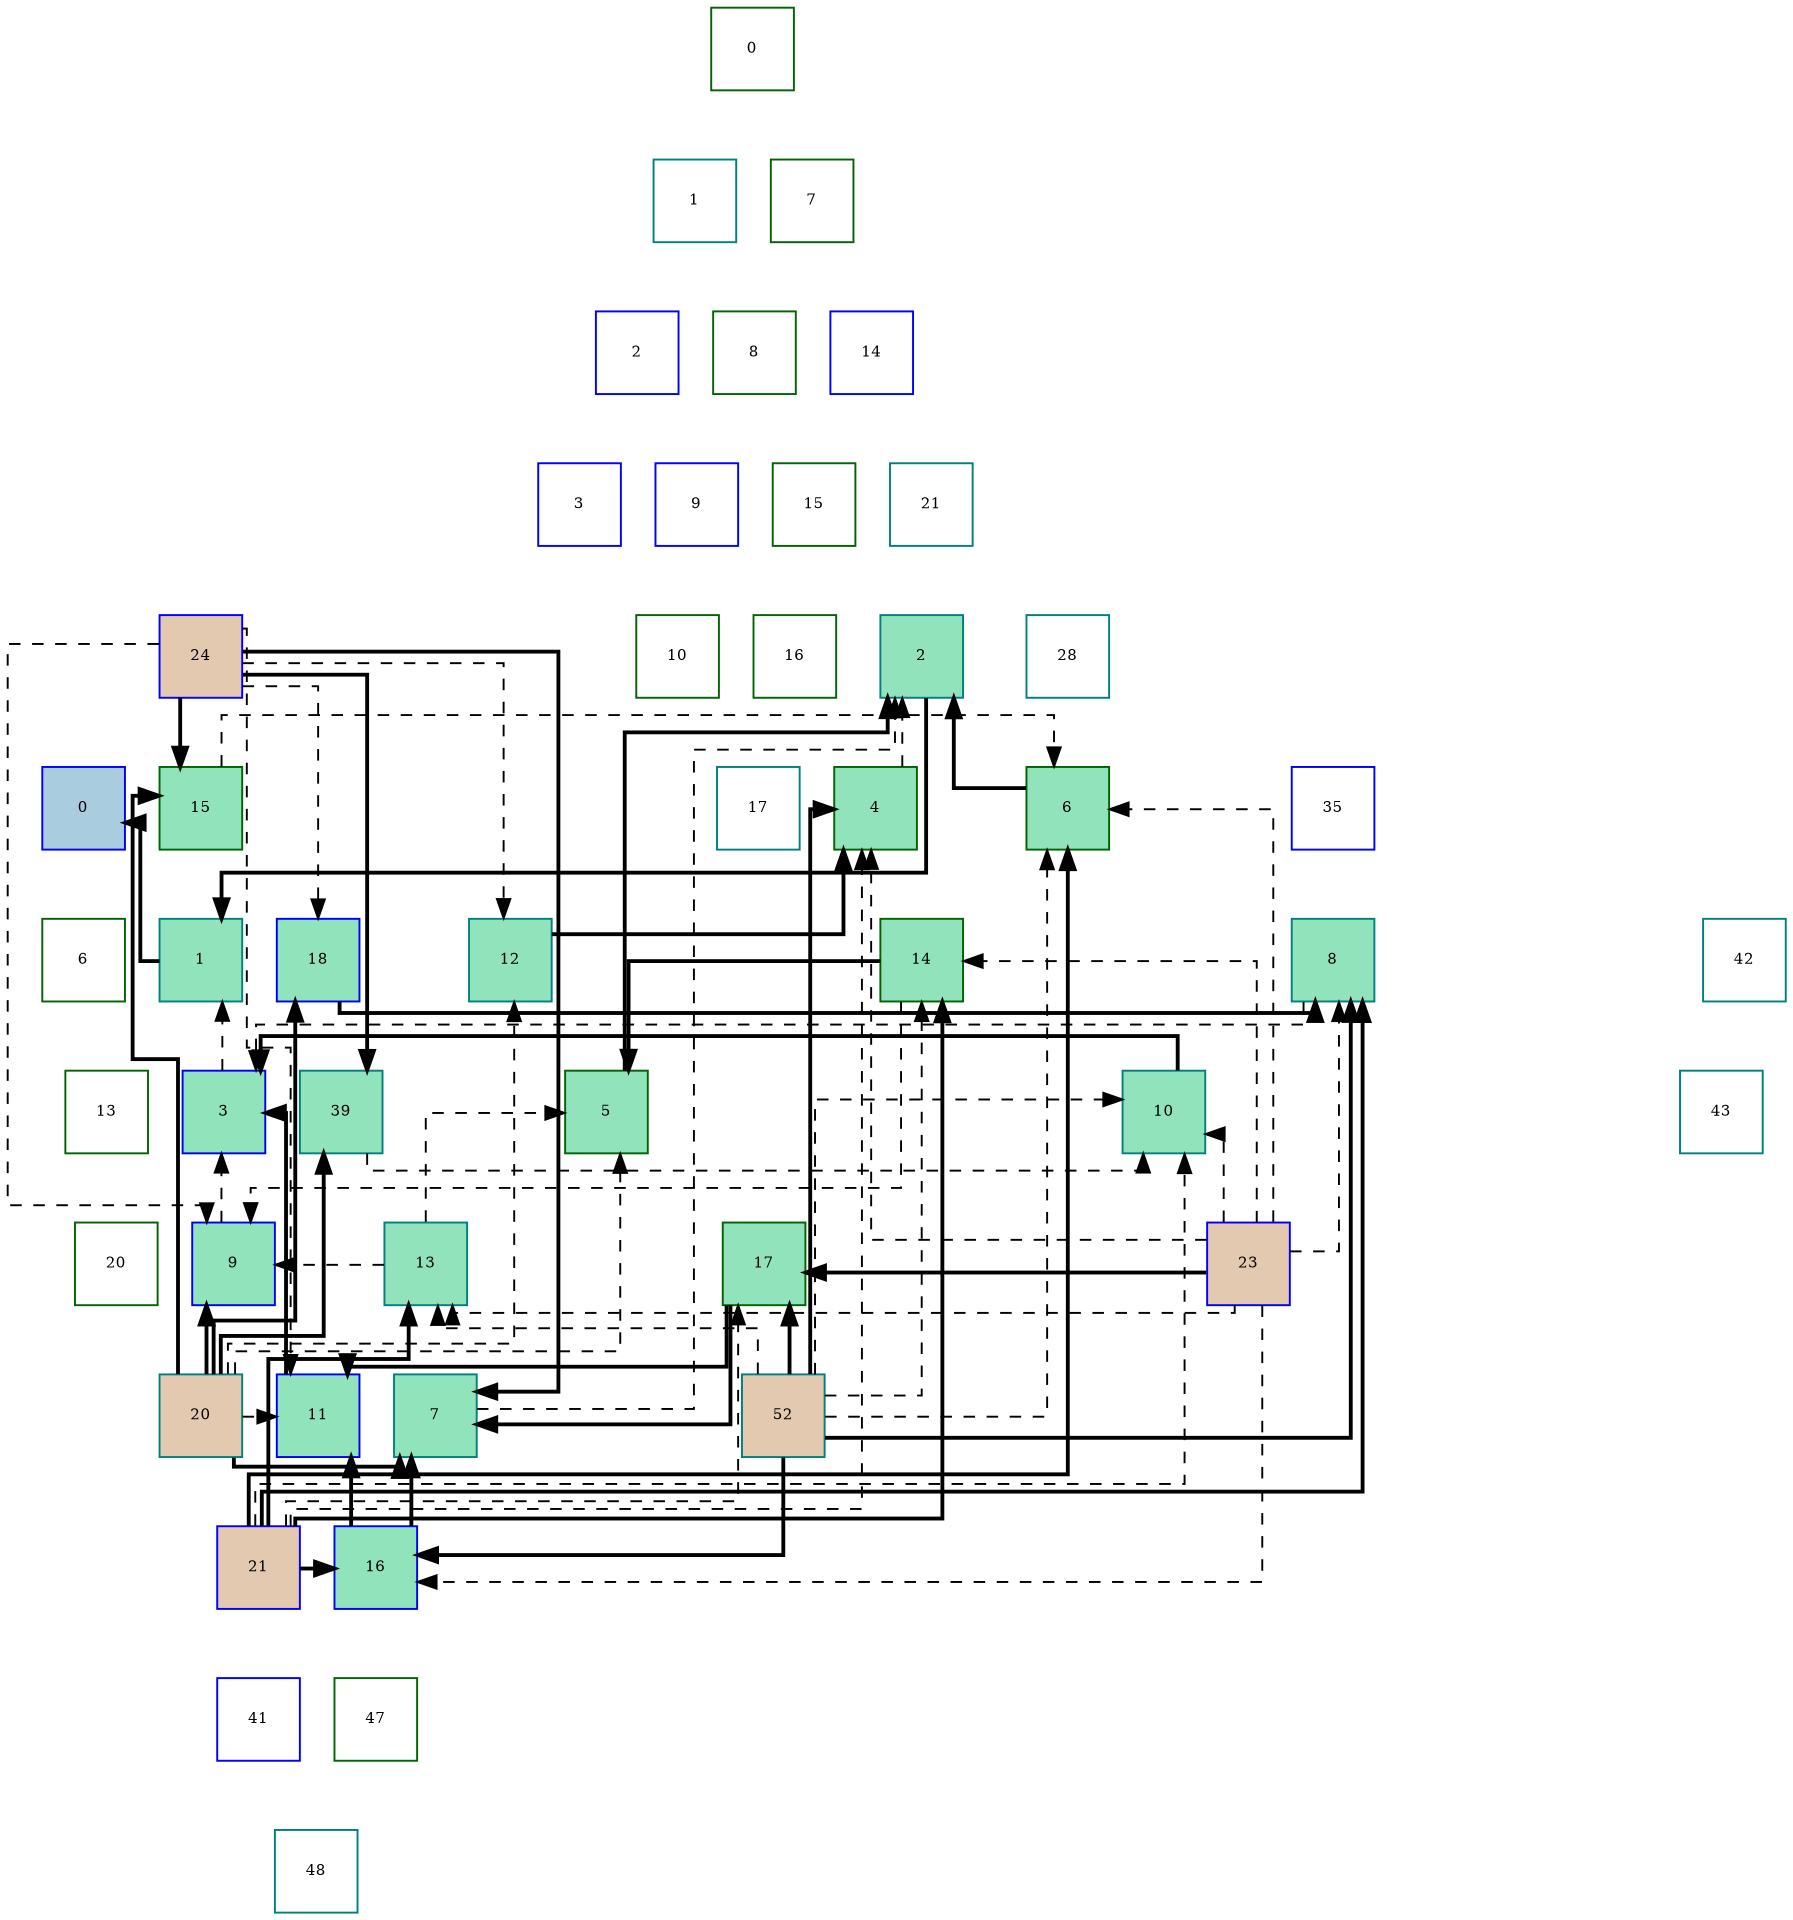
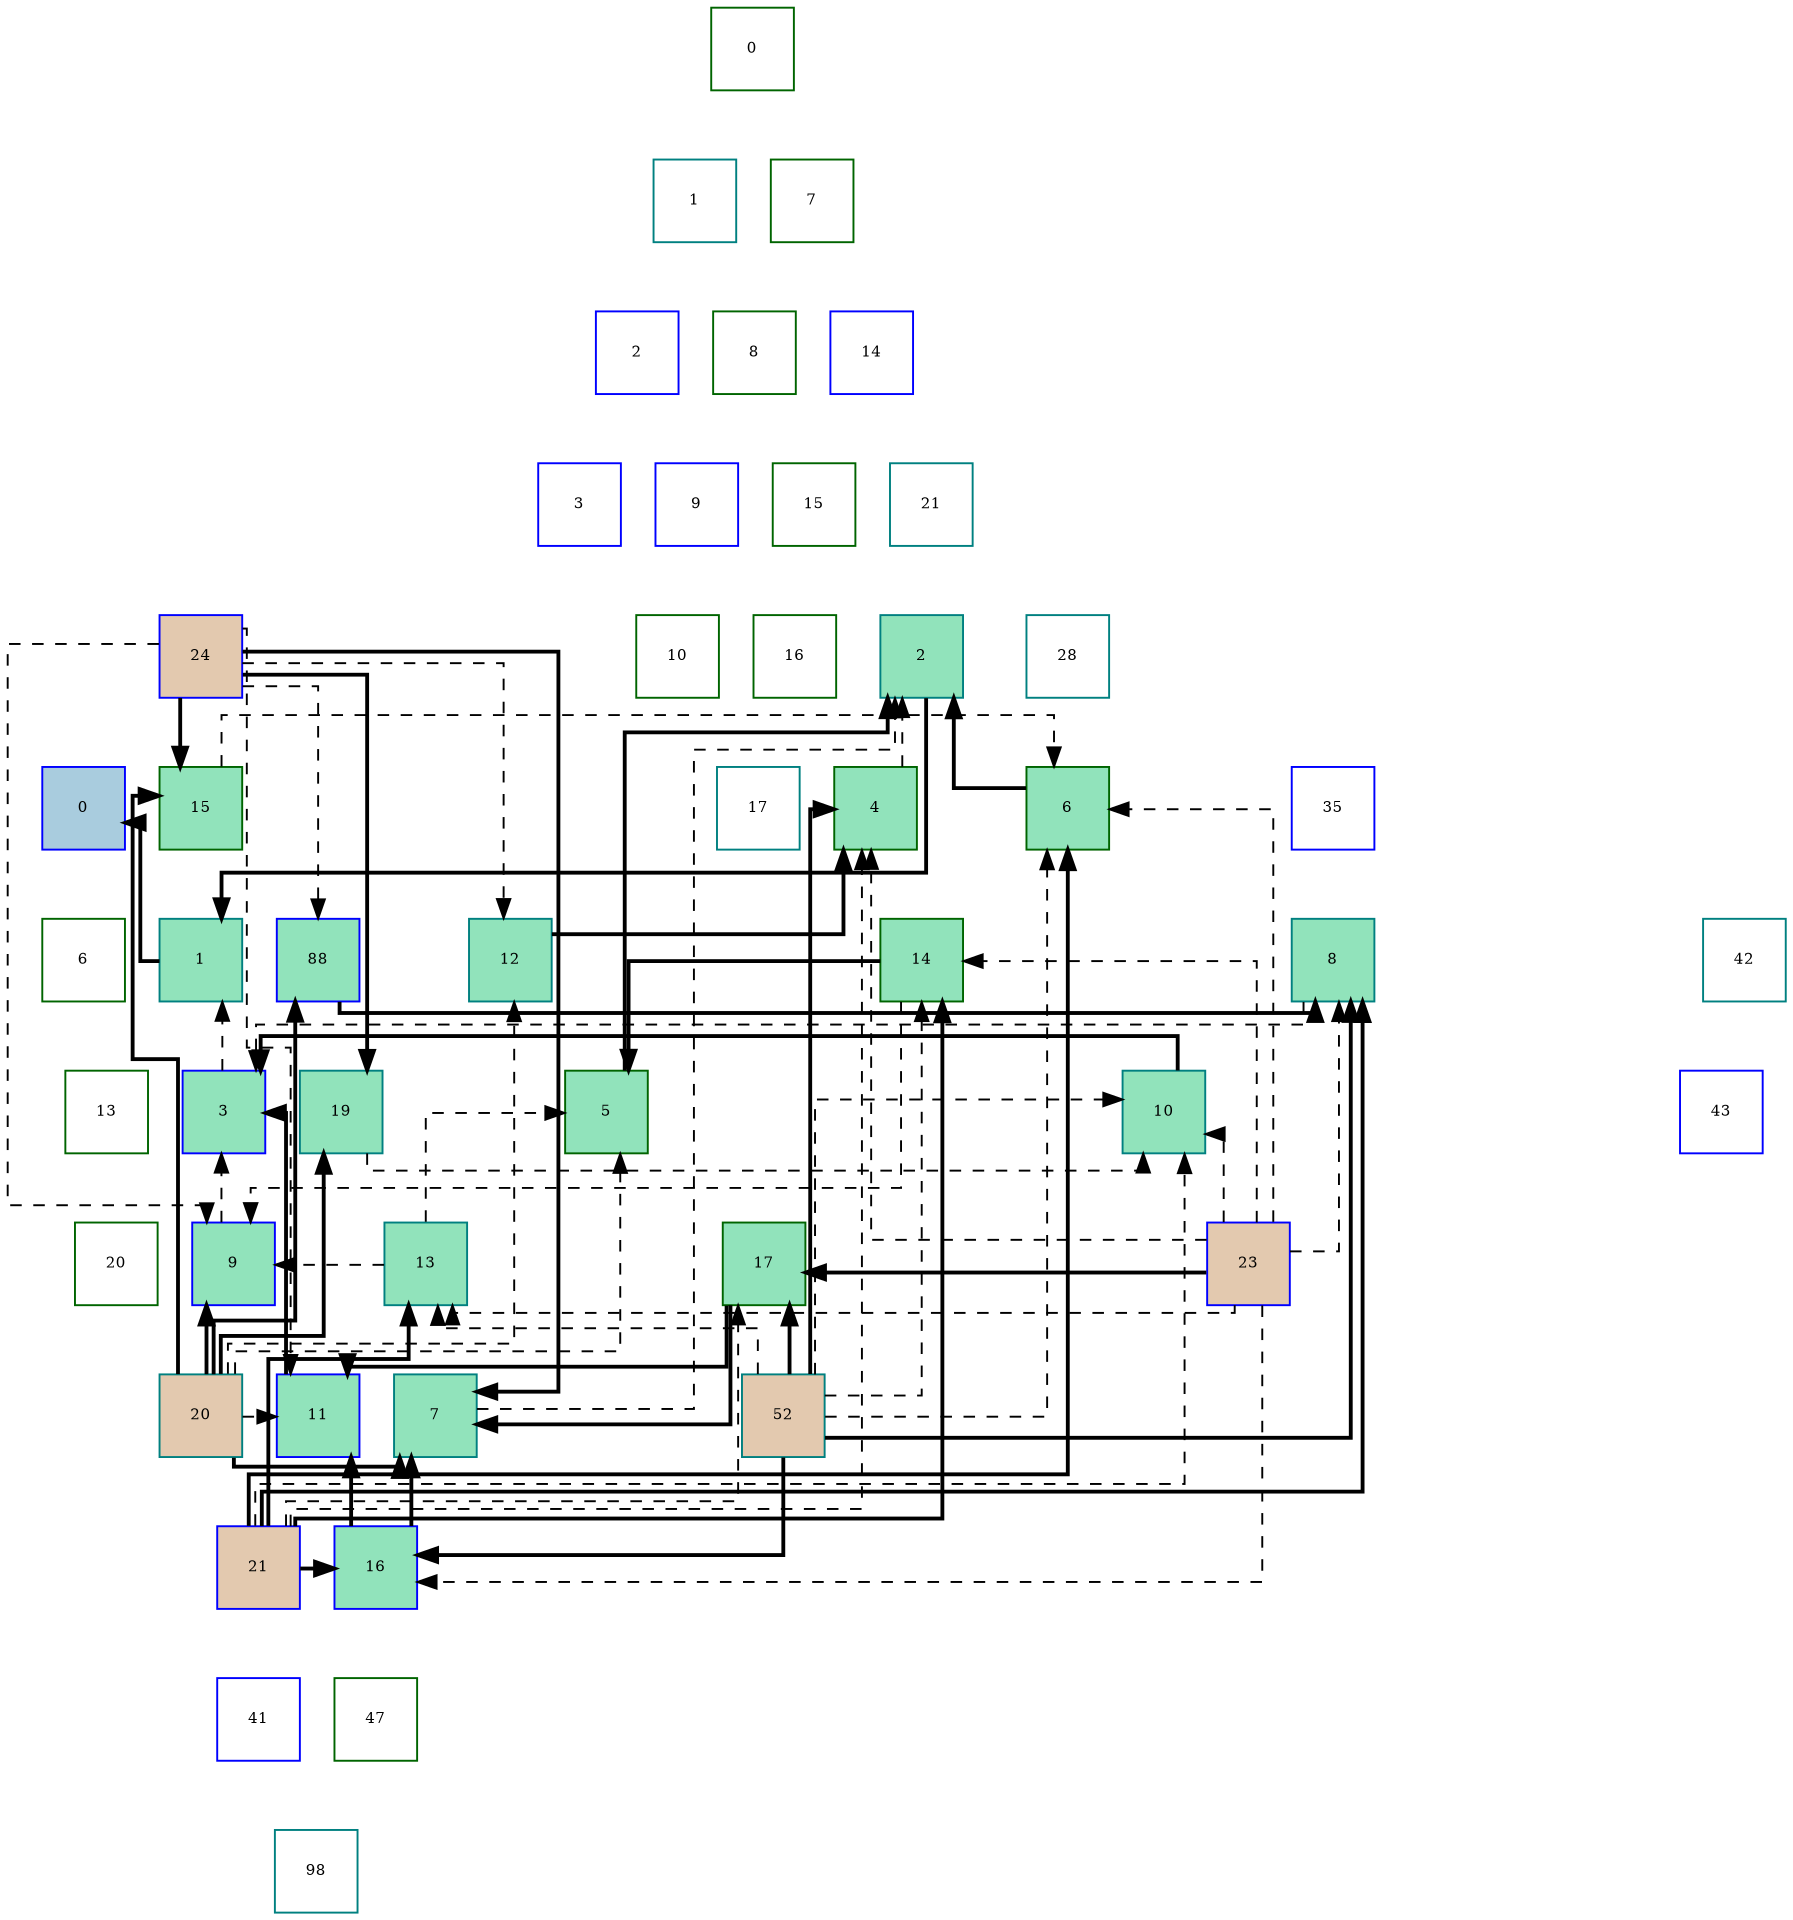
(318, 960) -> (318, 960)
(341, 1112) -> (341, 1112)
(1721, 1112) -> (1721, 1112)
(316, 1871) -> (316, 1871)
